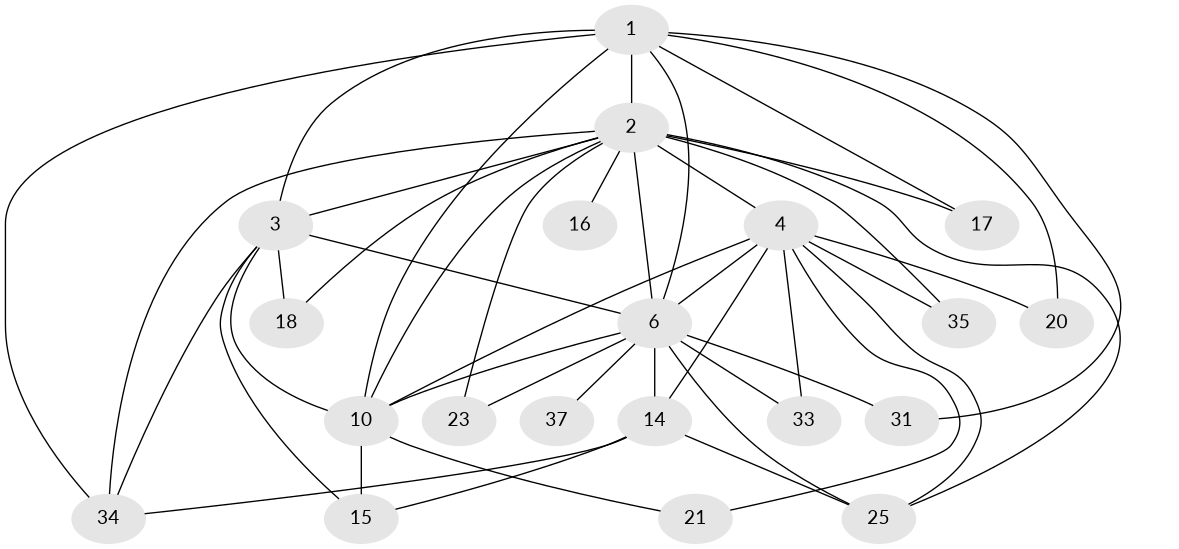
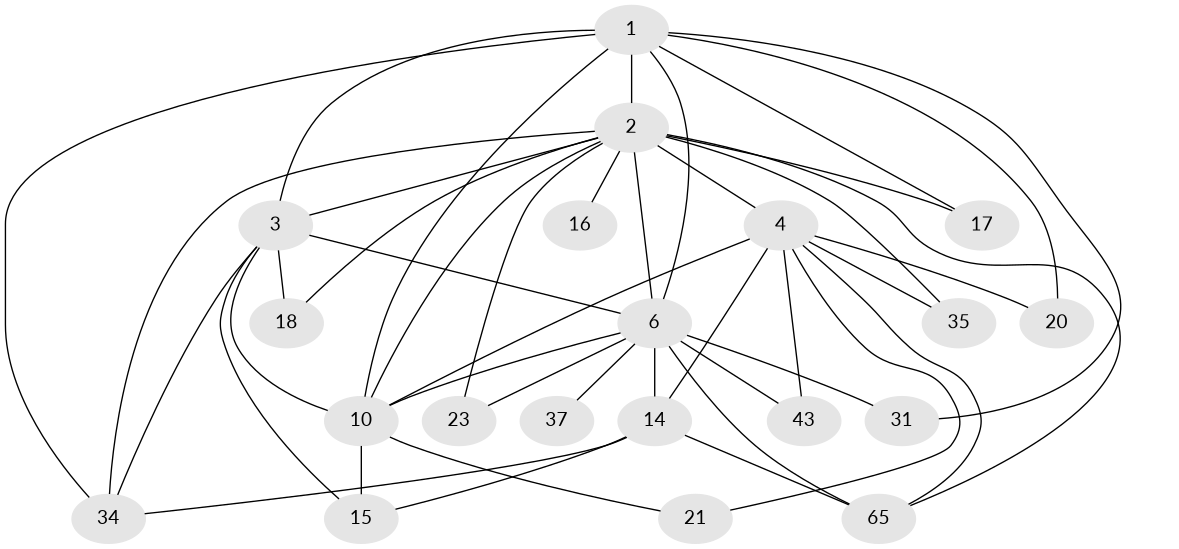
(718, 274) -> none
(804, 421) -> (804, 421)
(879, 519) -> (879, 519)
